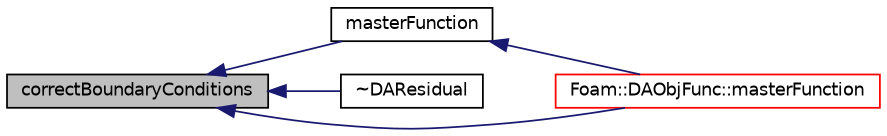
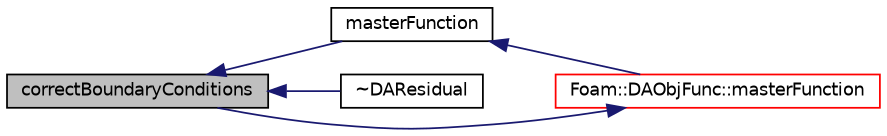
(430, 128) -> (412, 129)
